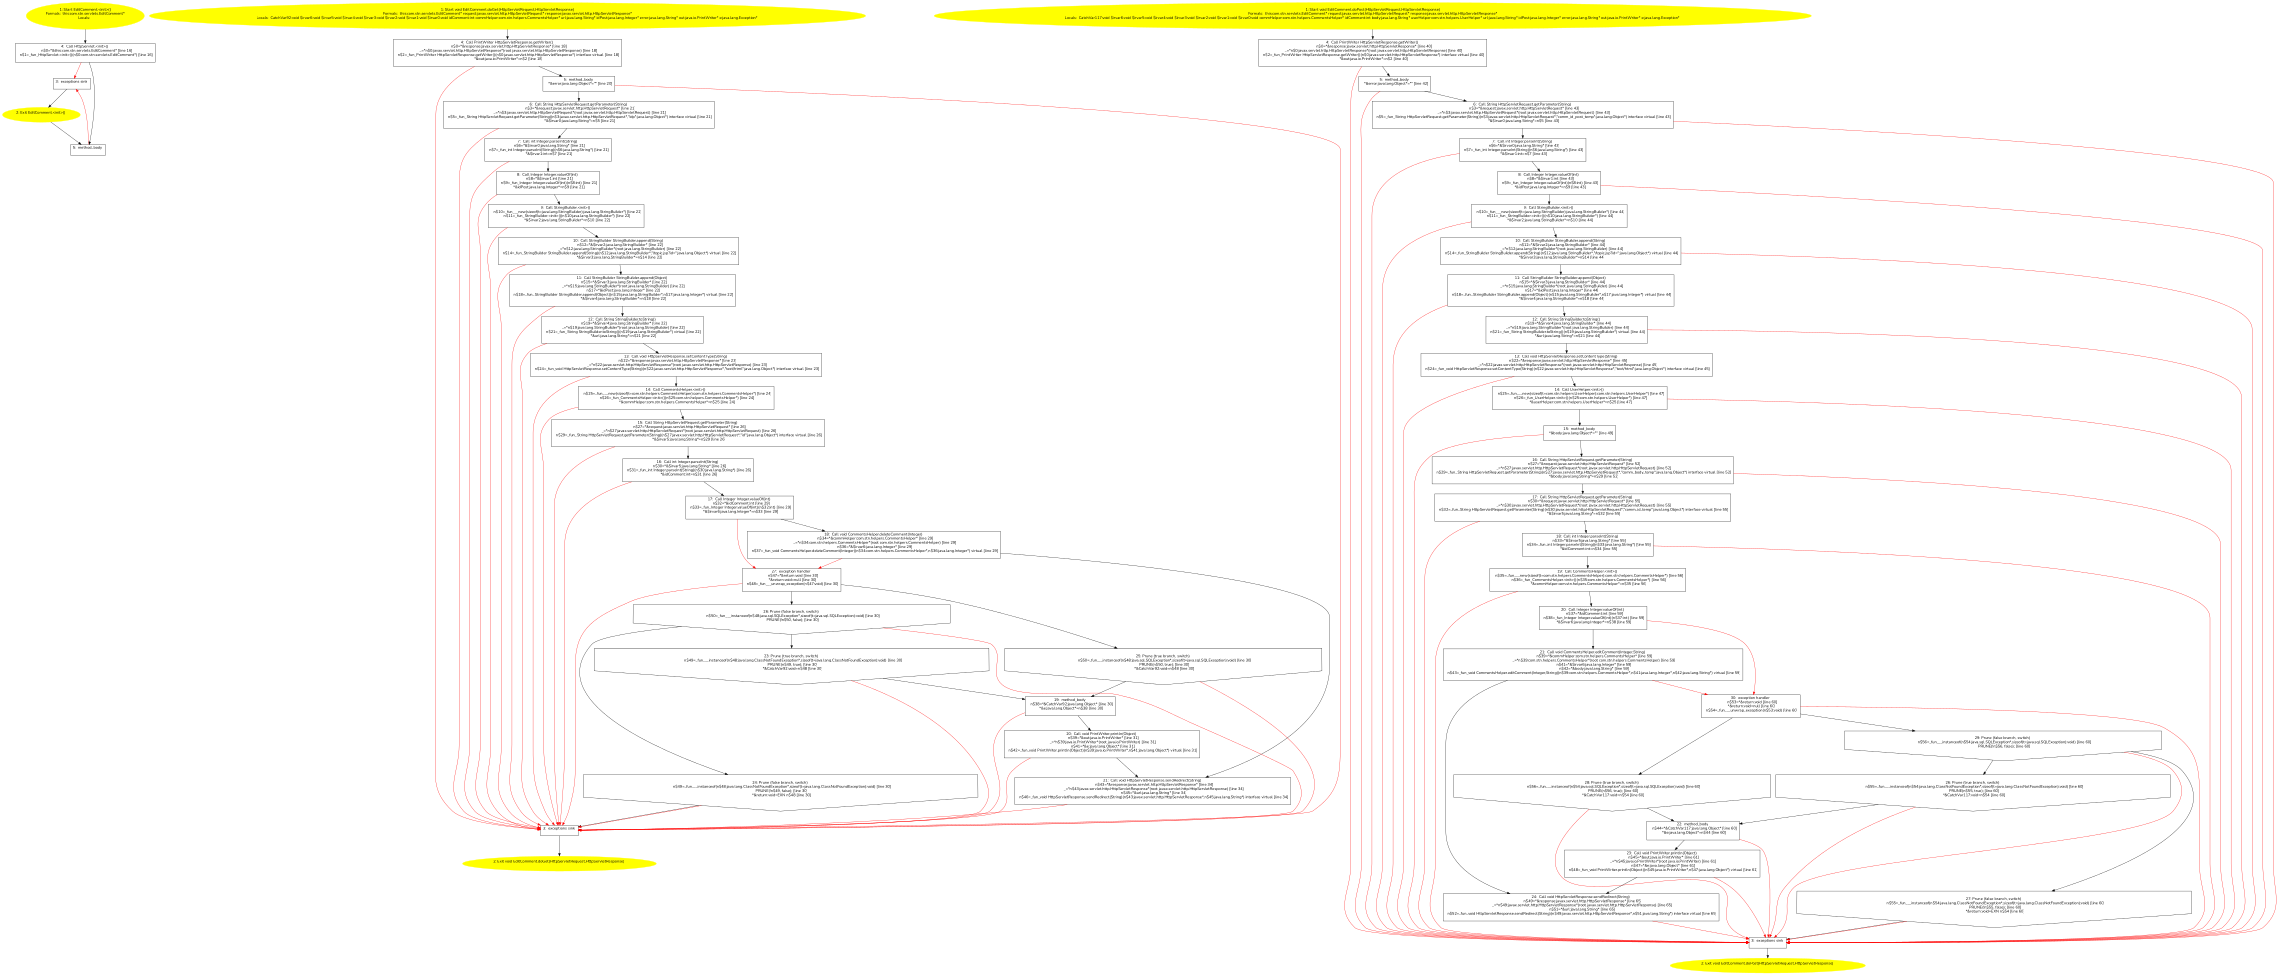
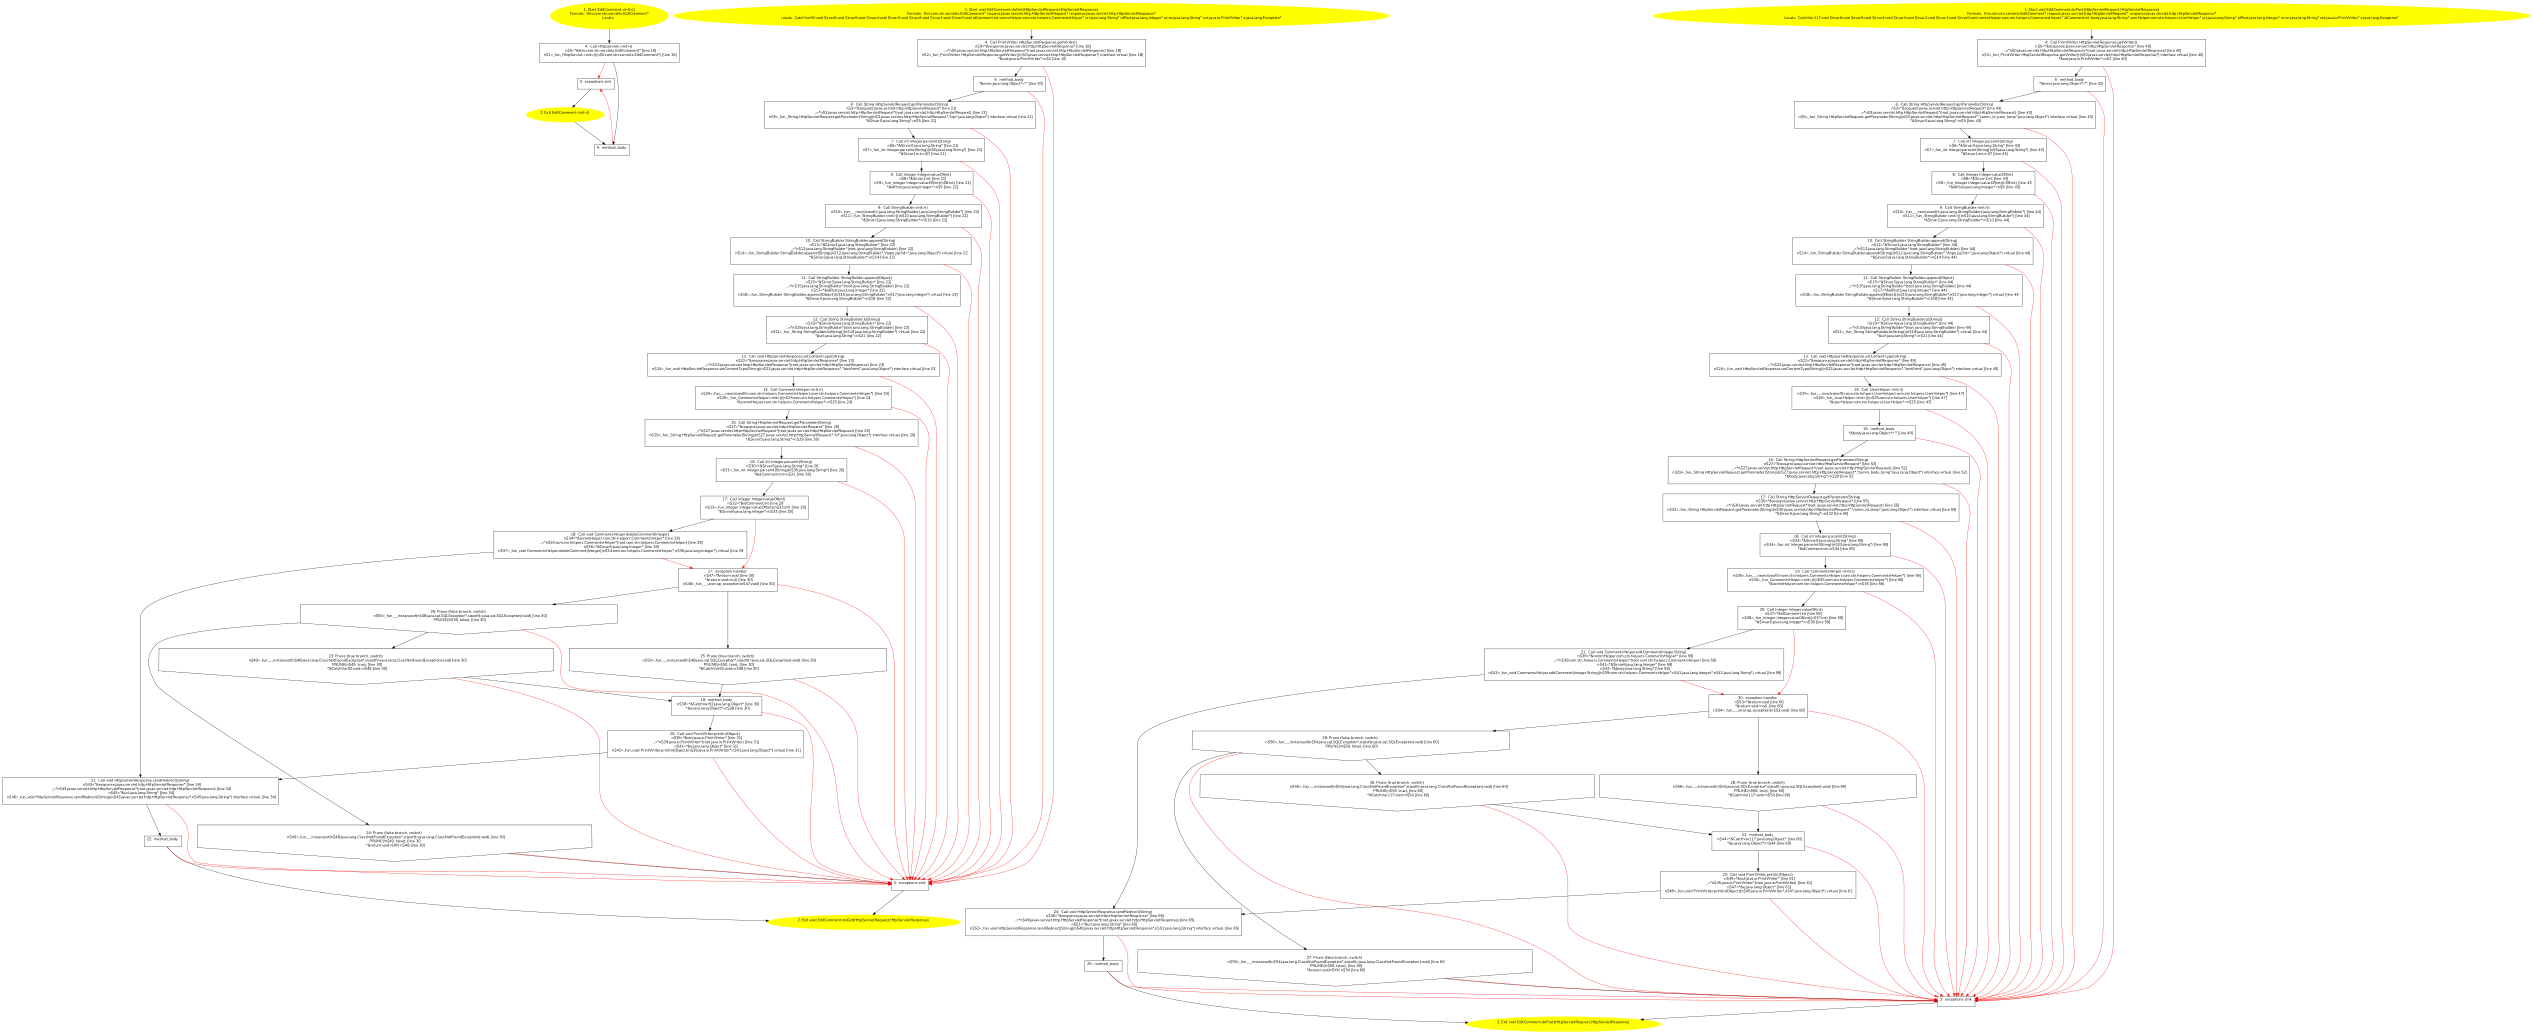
none -> (163, 841)
none -> (1103, 966)
